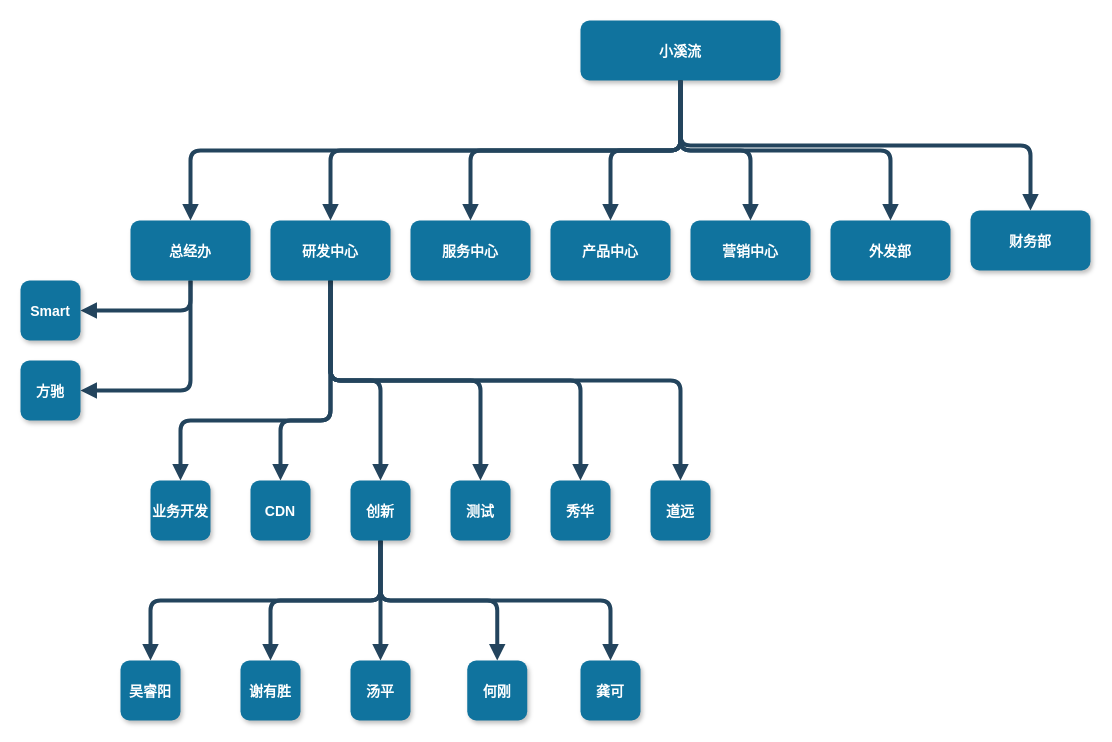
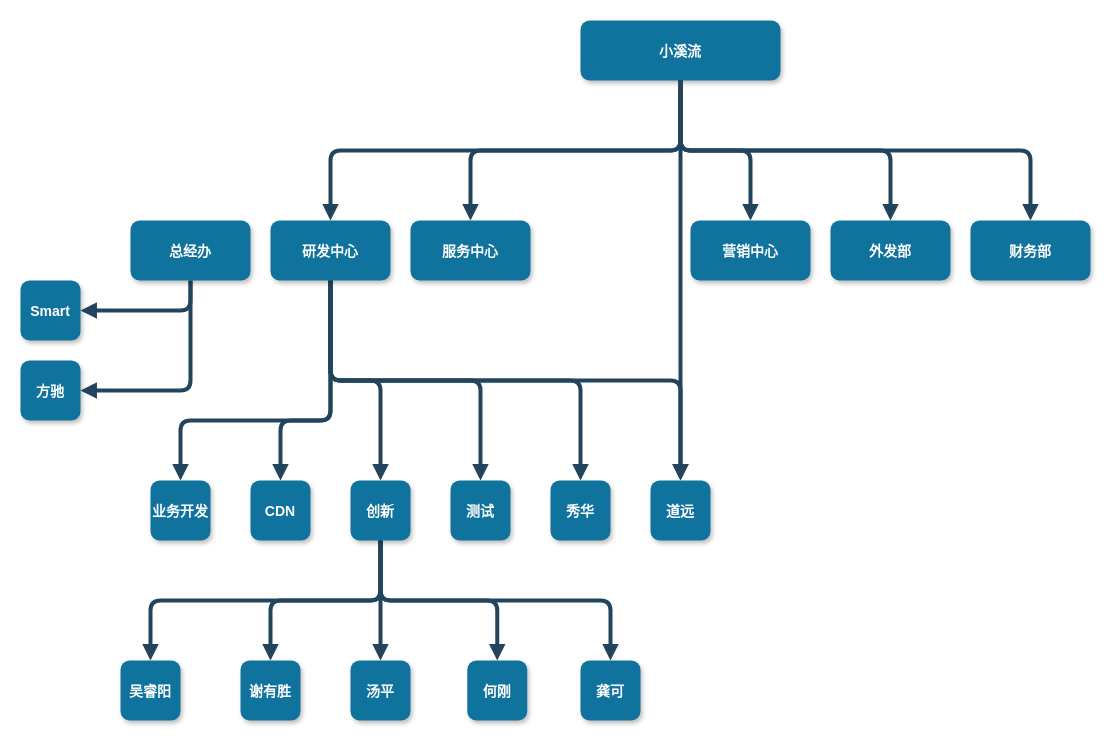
(240, 151) -> (681, 265)
(611, 180) -> none
(1031, 241) -> (1031, 251)
(611, 251) -> none
